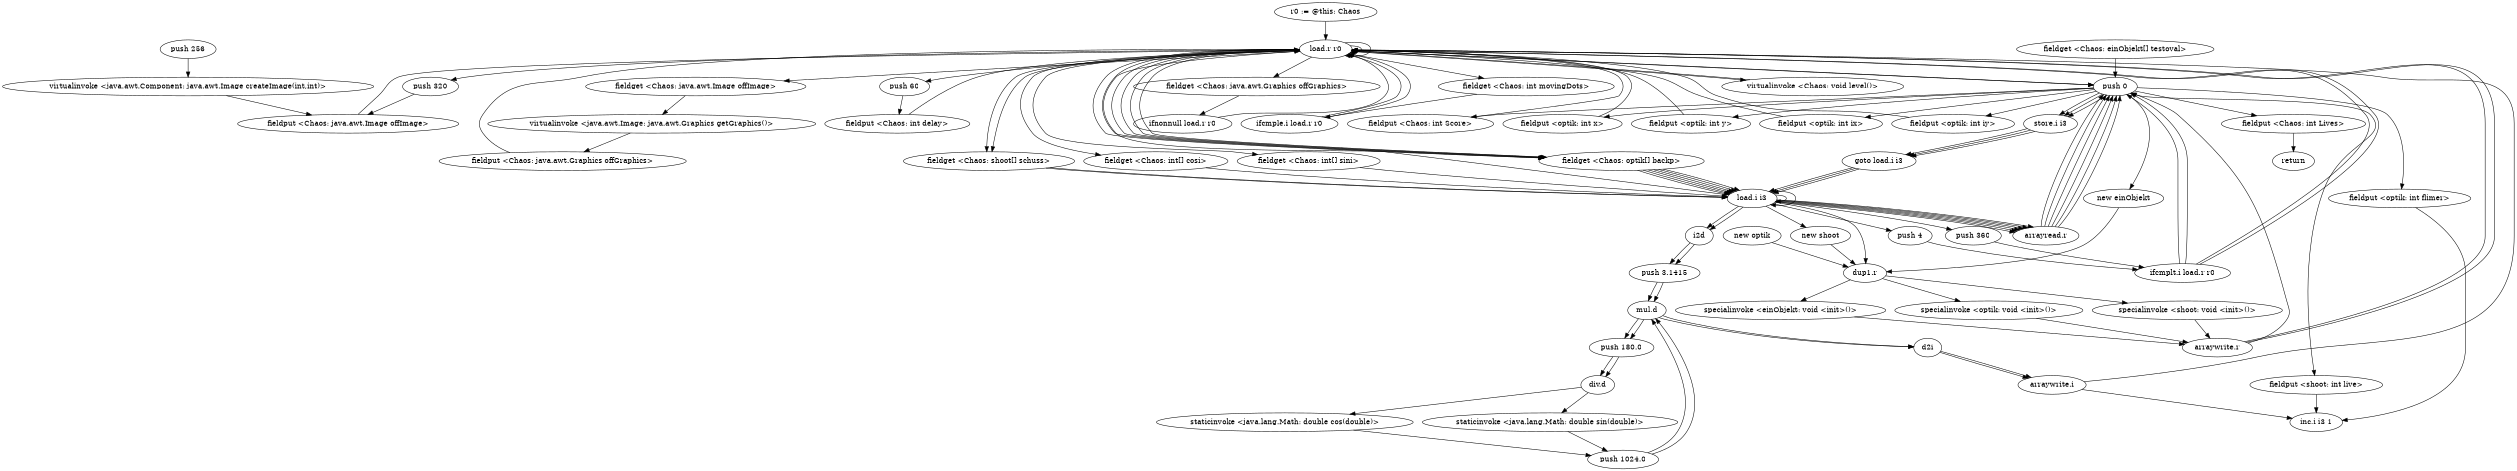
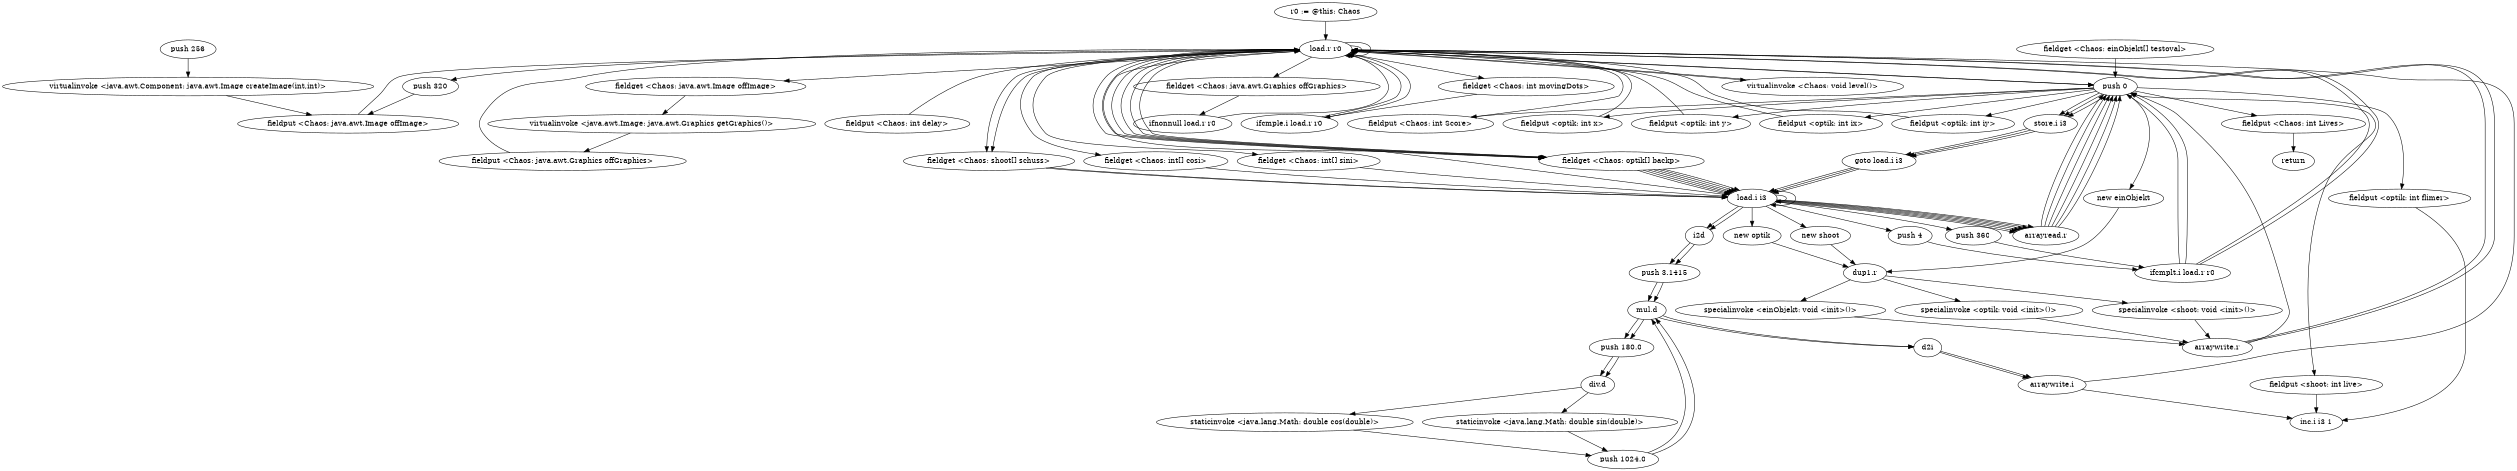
(905, 87) -> none
(1854, 226) -> (1752, 215)
